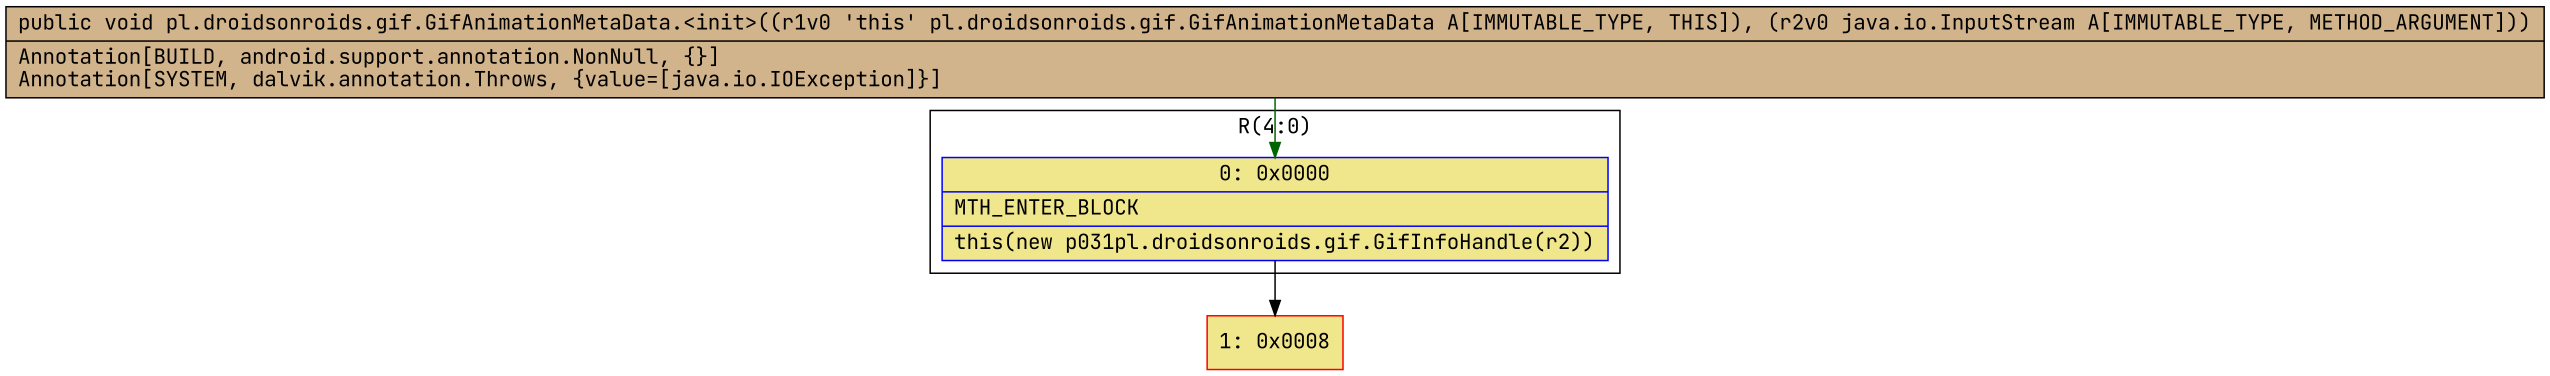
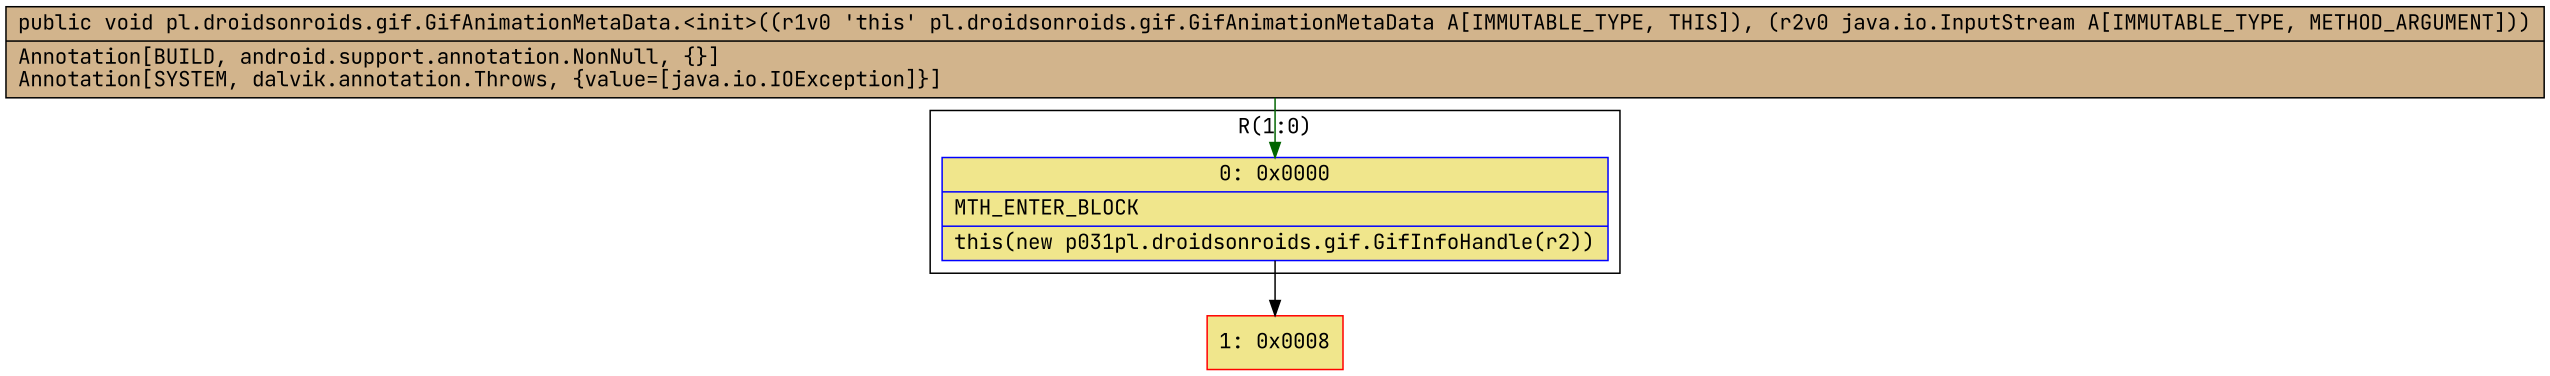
(1275, 128) -> (1275, 128)
